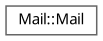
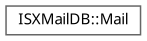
(51, 20) -> (73, 20)
